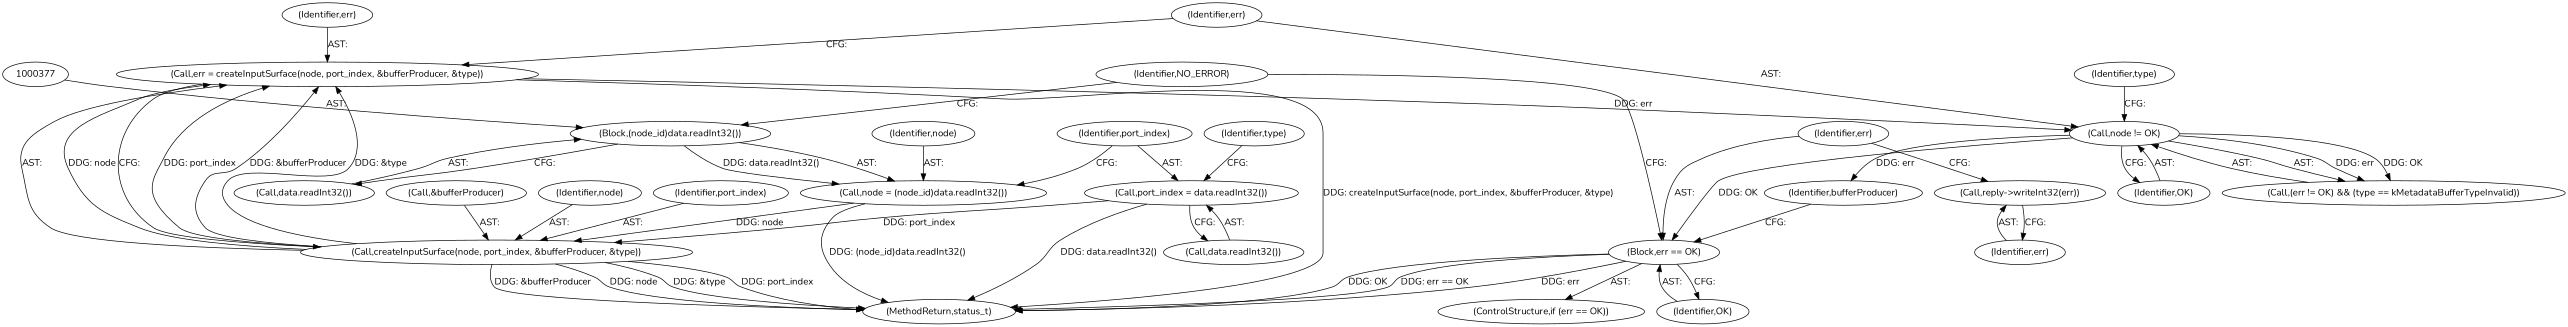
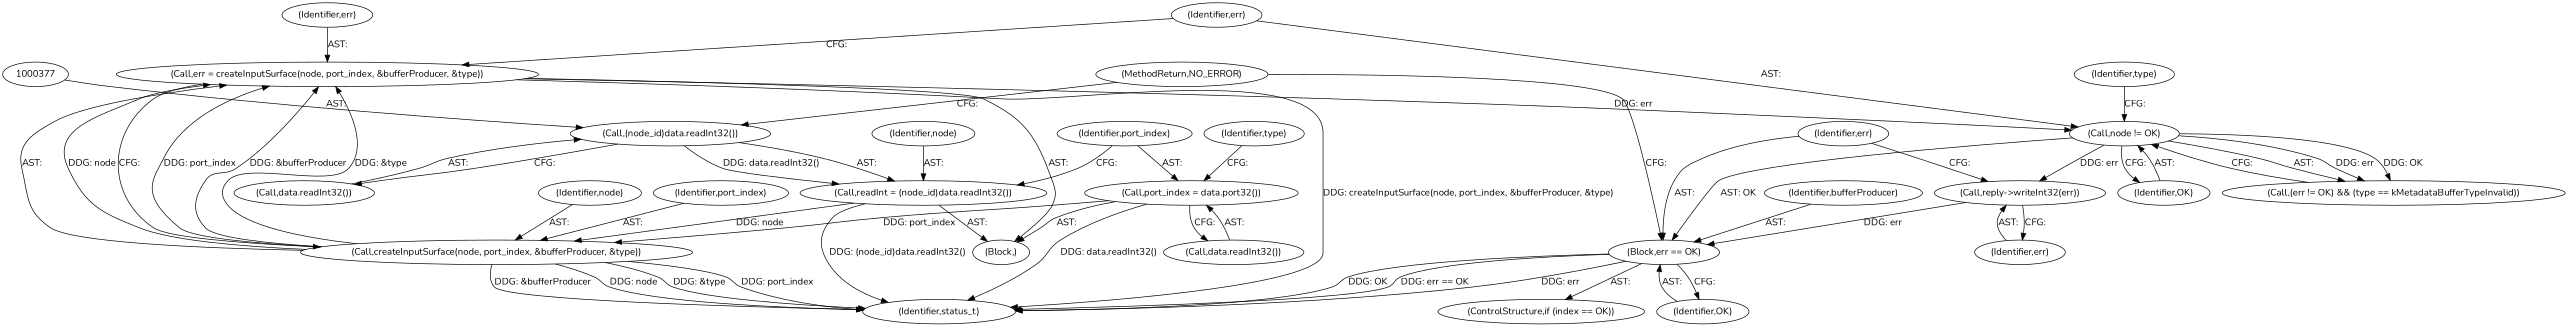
(1182, 74) -> (1182, 74)
(670, 134) -> (670, 134)
(1959, 142) -> (2075, 161)
(2243, 163) -> (2243, 163)
(456, 193) -> none
(923, 193) -> (923, 193)
(1191, 193) -> (1191, 193)
(1738, 193) -> (1738, 193)
(1777, 223) -> (1777, 223)
none -> (1840, 223)
none -> (1001, 252)
(939, 312) -> (939, 312)
(1541, 312) -> (1541, 312)
